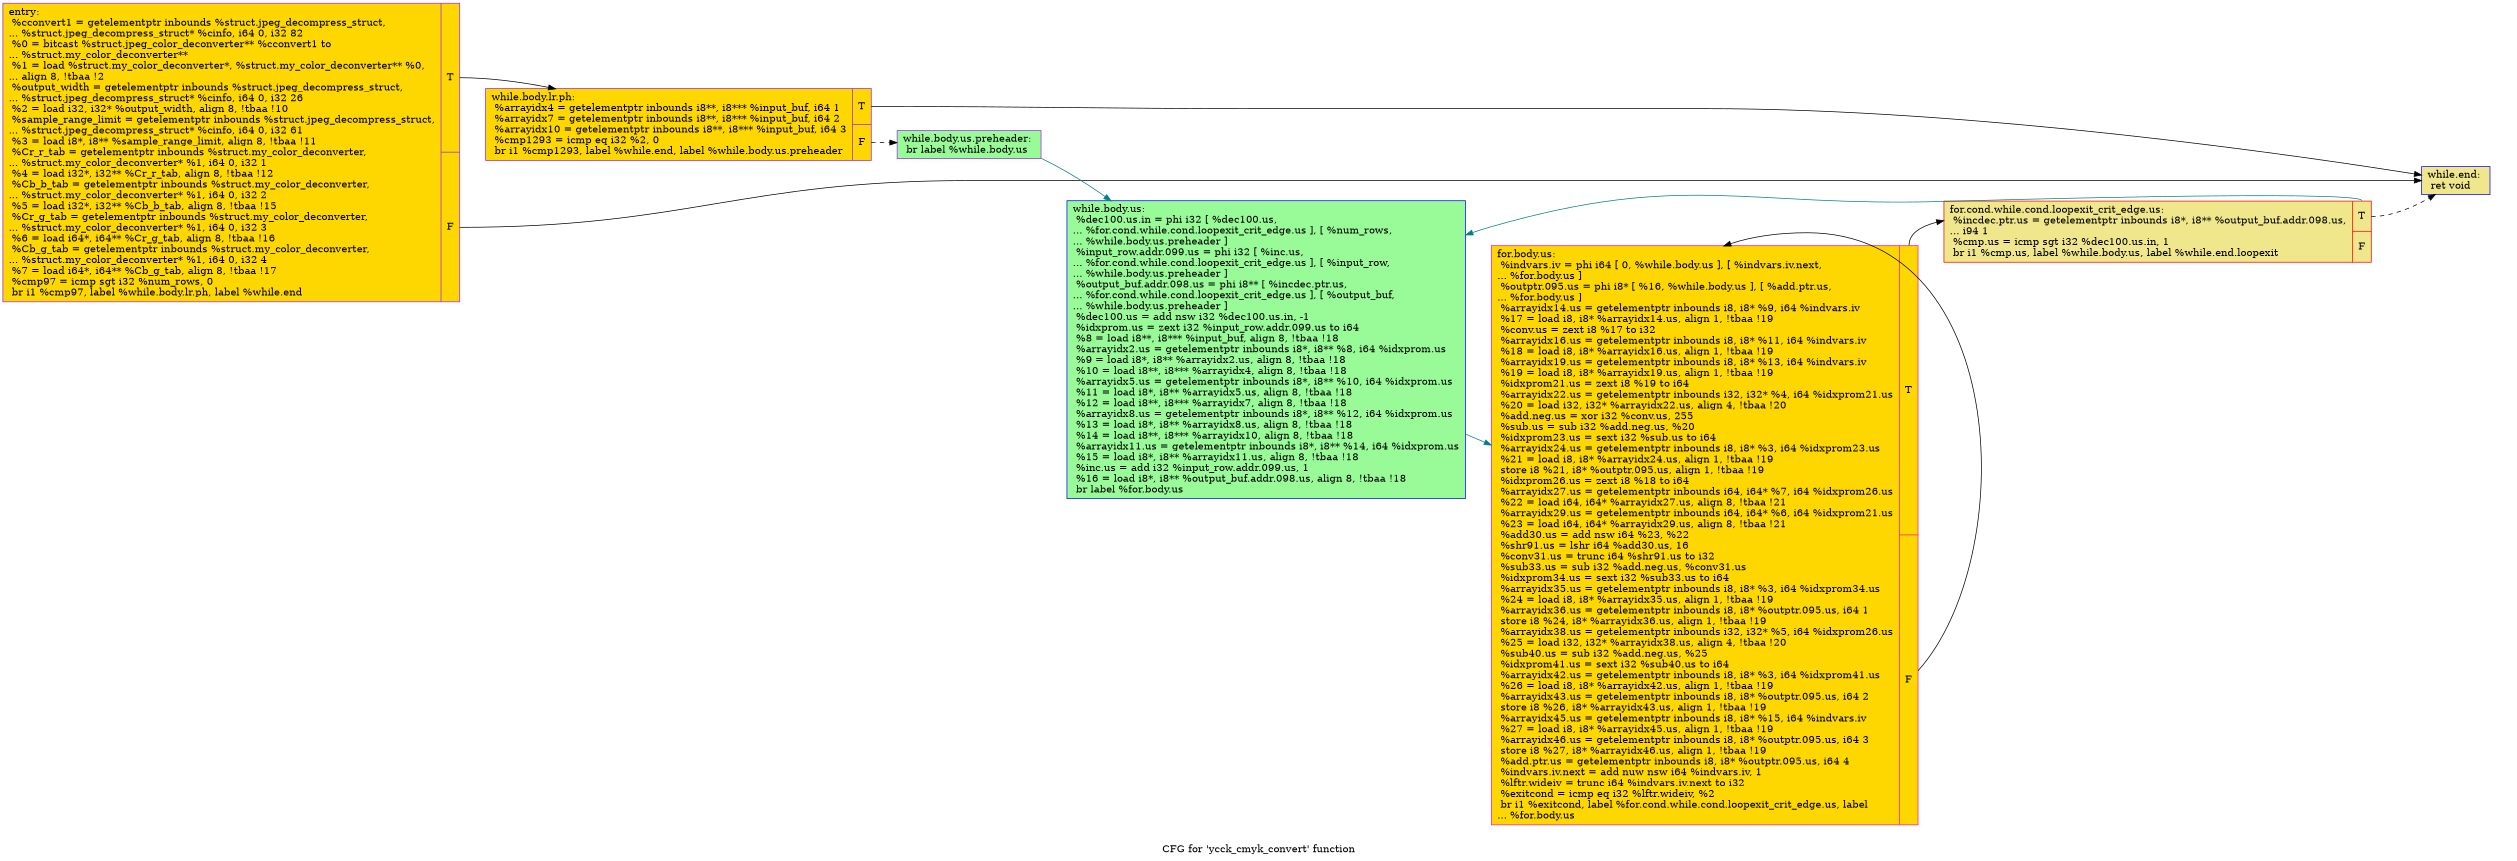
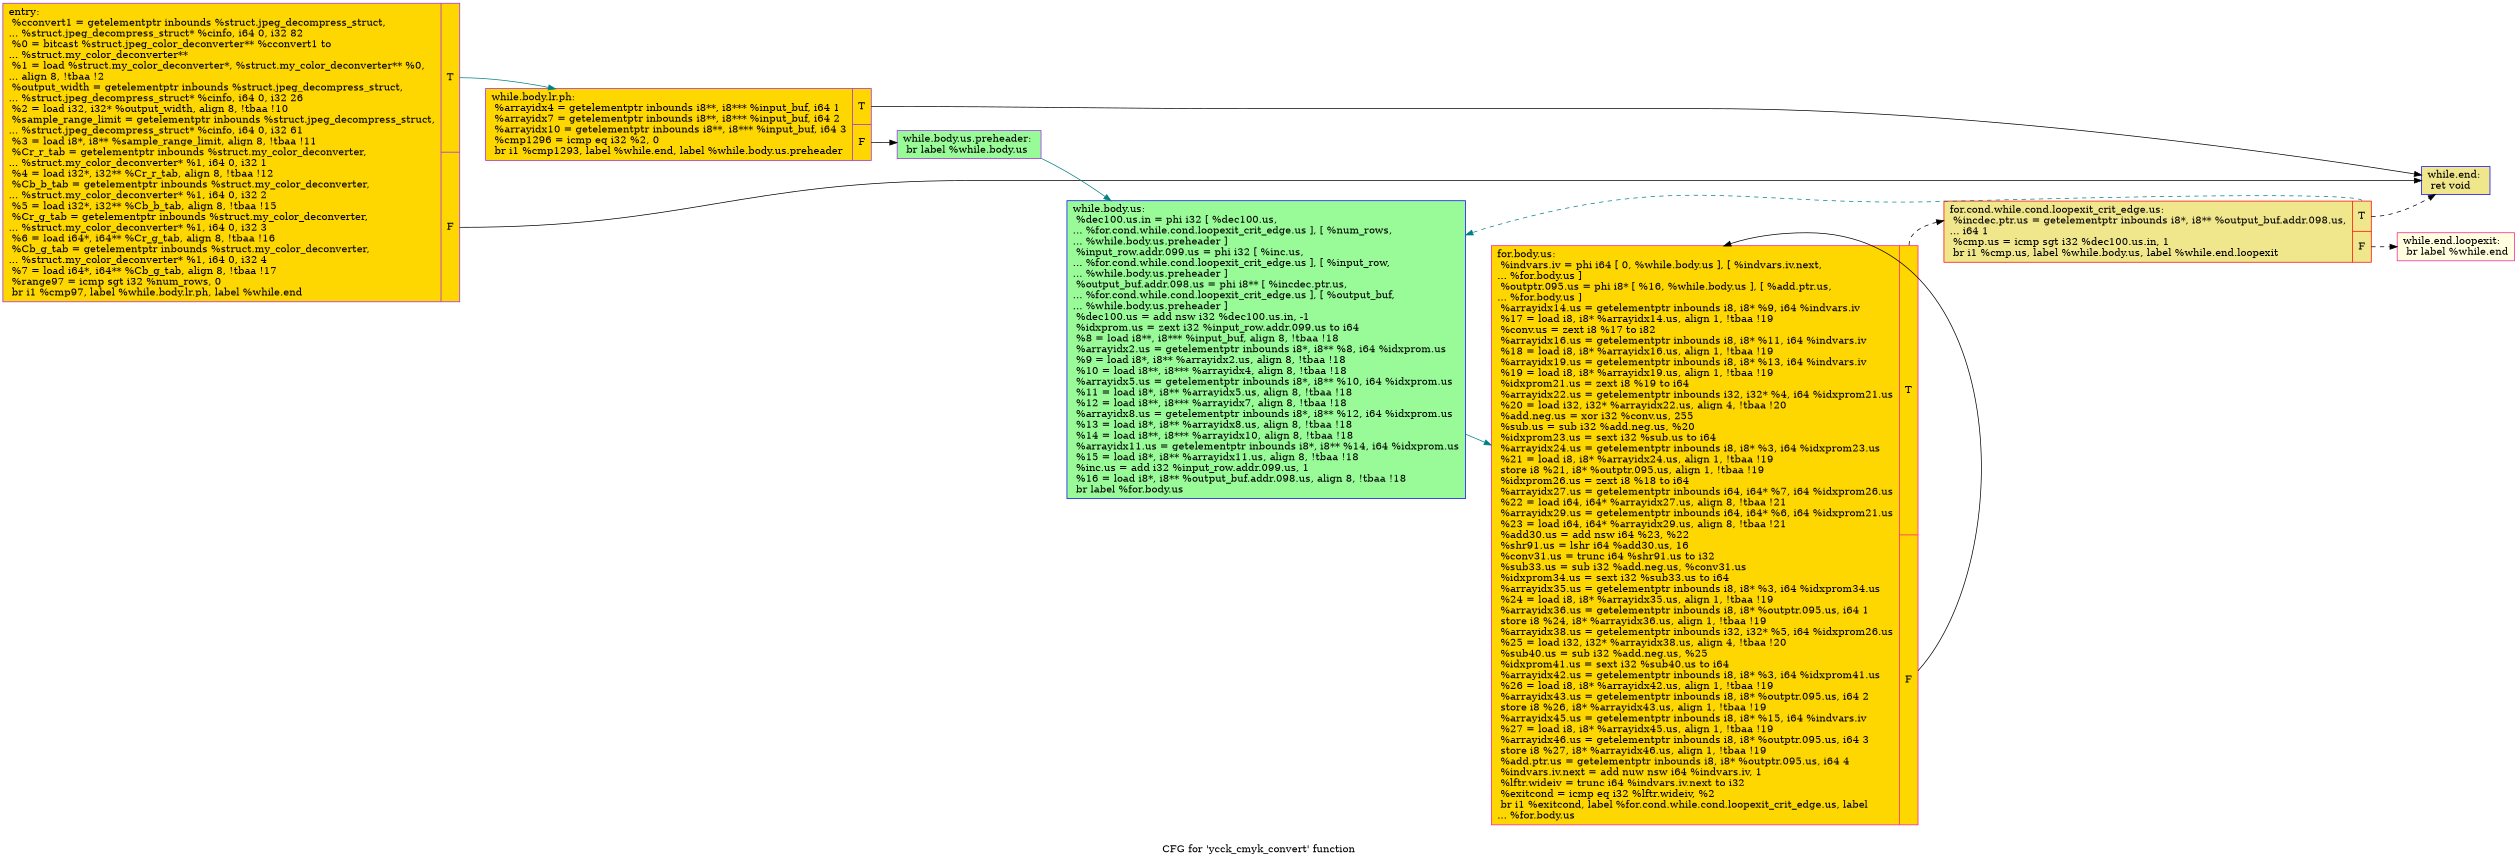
(504, 80) -> (504, 80)
(576, 140) -> (576, 140)
(880, 142) -> (880, 142)
(1915, 202) -> (1915, 202)
(1919, 230) -> (1919, 230)
(1969, 231) -> (1969, 231)
none -> (2456, 247)
(111, 282) -> (115, 282)
(1577, 330) -> (1577, 330)
